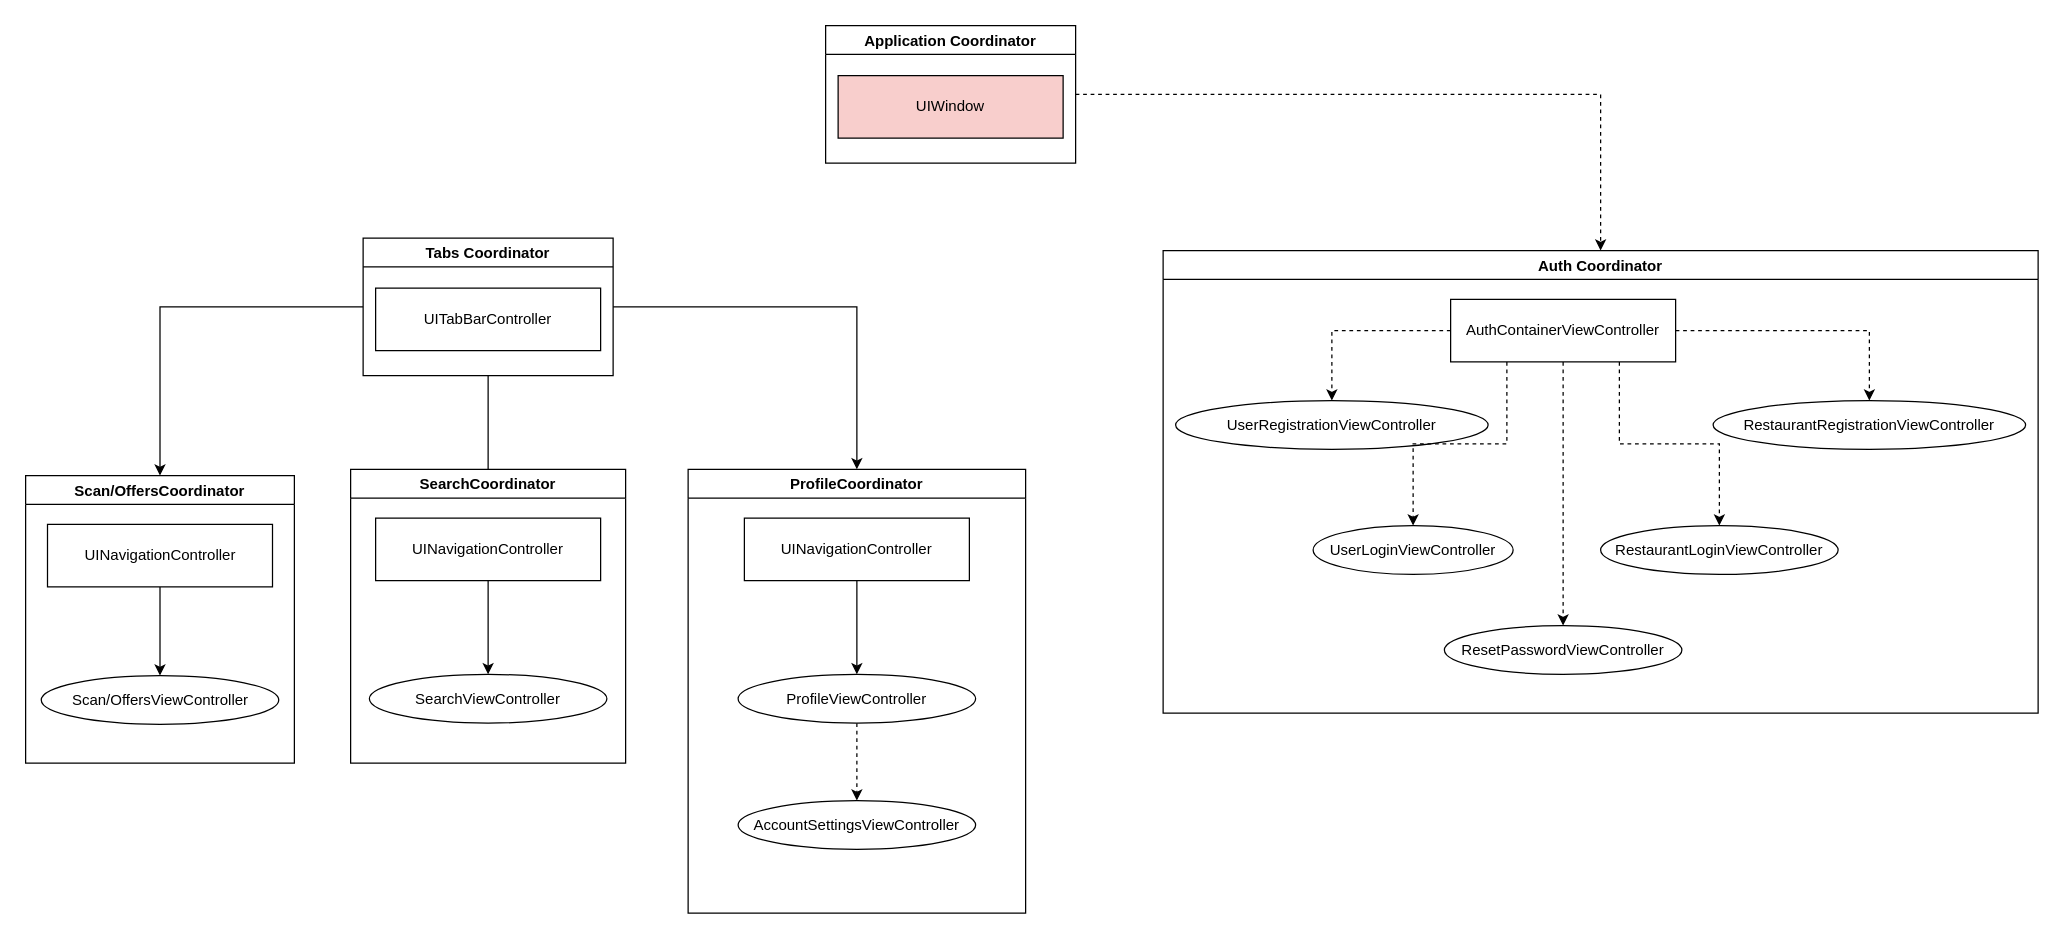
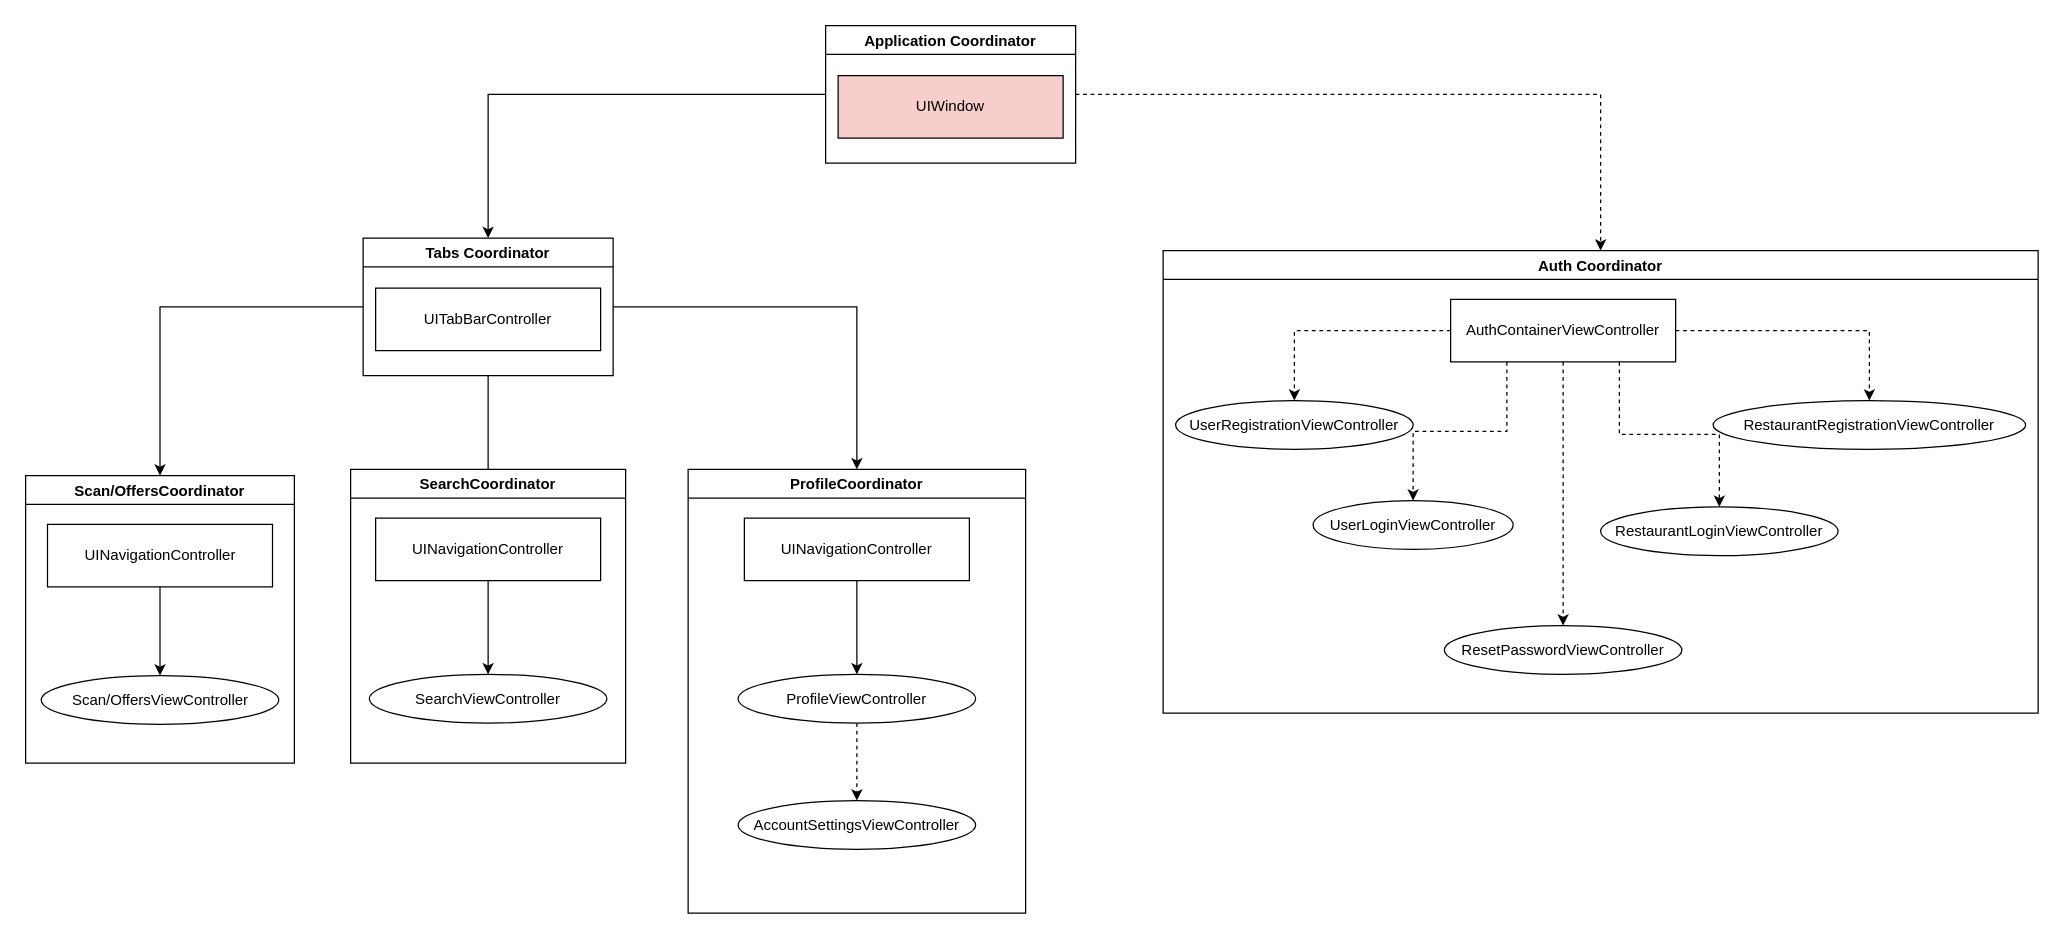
none -> (588, 94)
(1332, 425) -> (1294, 425)
(1413, 550) -> (1413, 525)
(1719, 550) -> (1719, 531)
